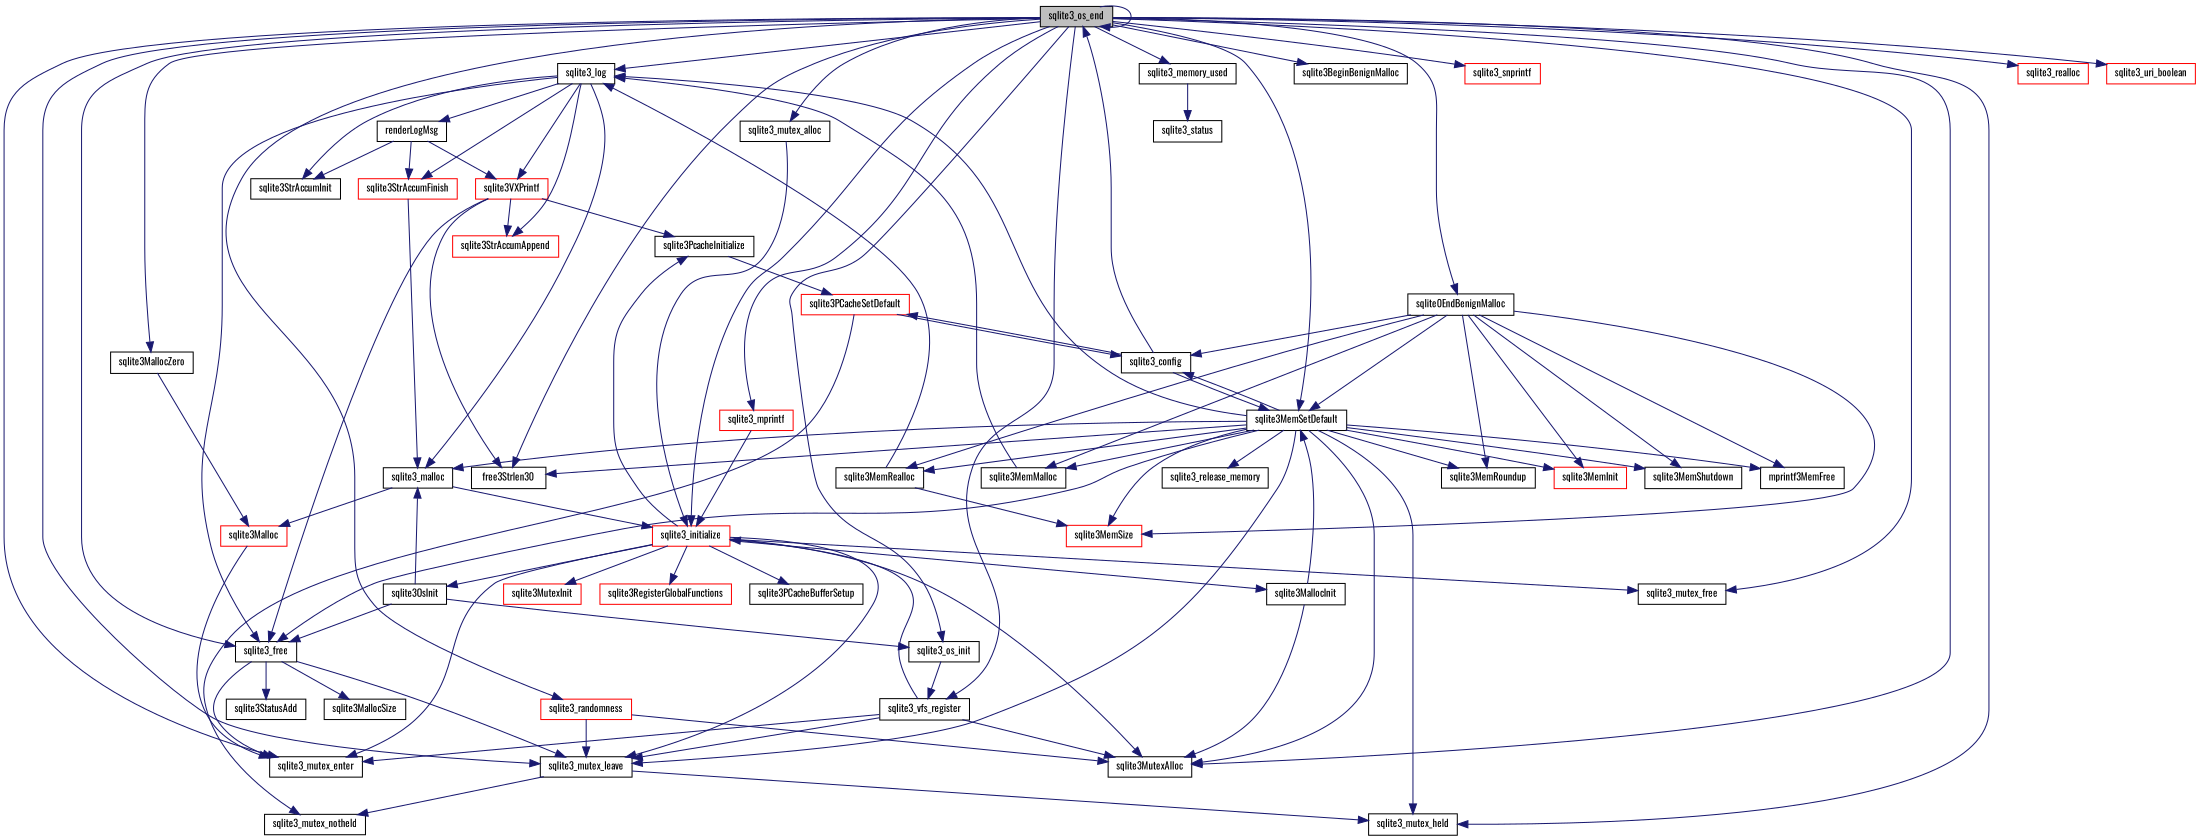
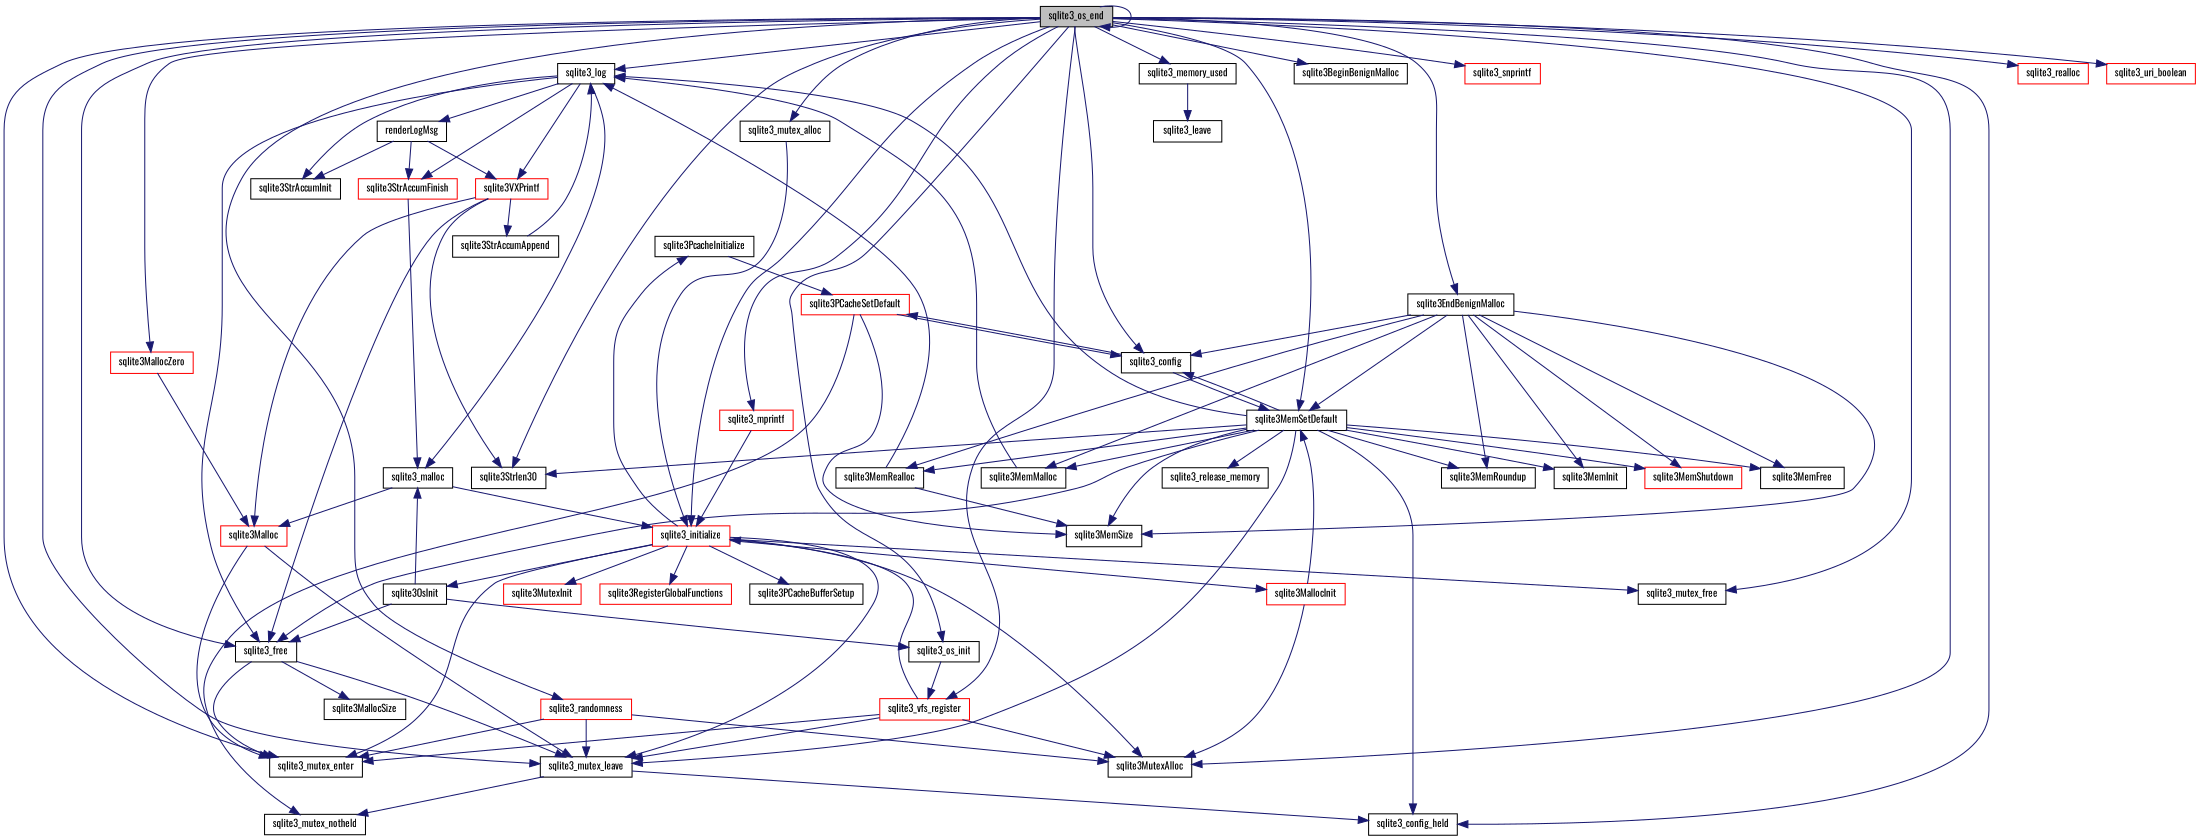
(1188, 131) -> (1188, 131)
(563, 162) -> (578, 174)
(1111, 198) -> (1093, 191)
(603, 216) -> (307, 310)
(506, 247) -> (506, 247)
(1461, 305) -> (1461, 305)
(152, 363) -> (152, 363)
(854, 433) -> none
(509, 478) -> (509, 478)
(1590, 478) -> (1590, 478)
(1693, 478) -> (1693, 478)
(1802, 478) -> (1802, 478)
none -> (839, 498)
(1104, 536) -> (1104, 536)
(1306, 594) -> (1306, 594)
(1374, 641) -> none
none -> (411, 653)
(266, 709) -> none
(925, 709) -> (925, 709)
none -> (456, 737)
(1413, 825) -> (1413, 825)
